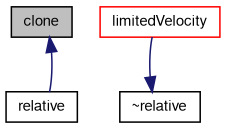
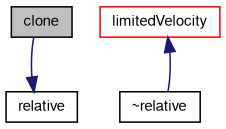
(150, 57) -> (170, 72)
(52, 72) -> (32, 57)
